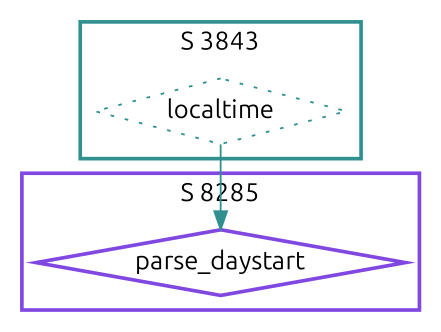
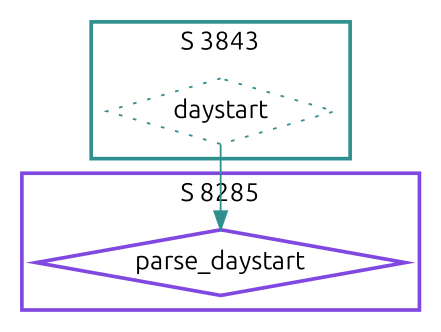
(221, 111) -> (221, 111)
